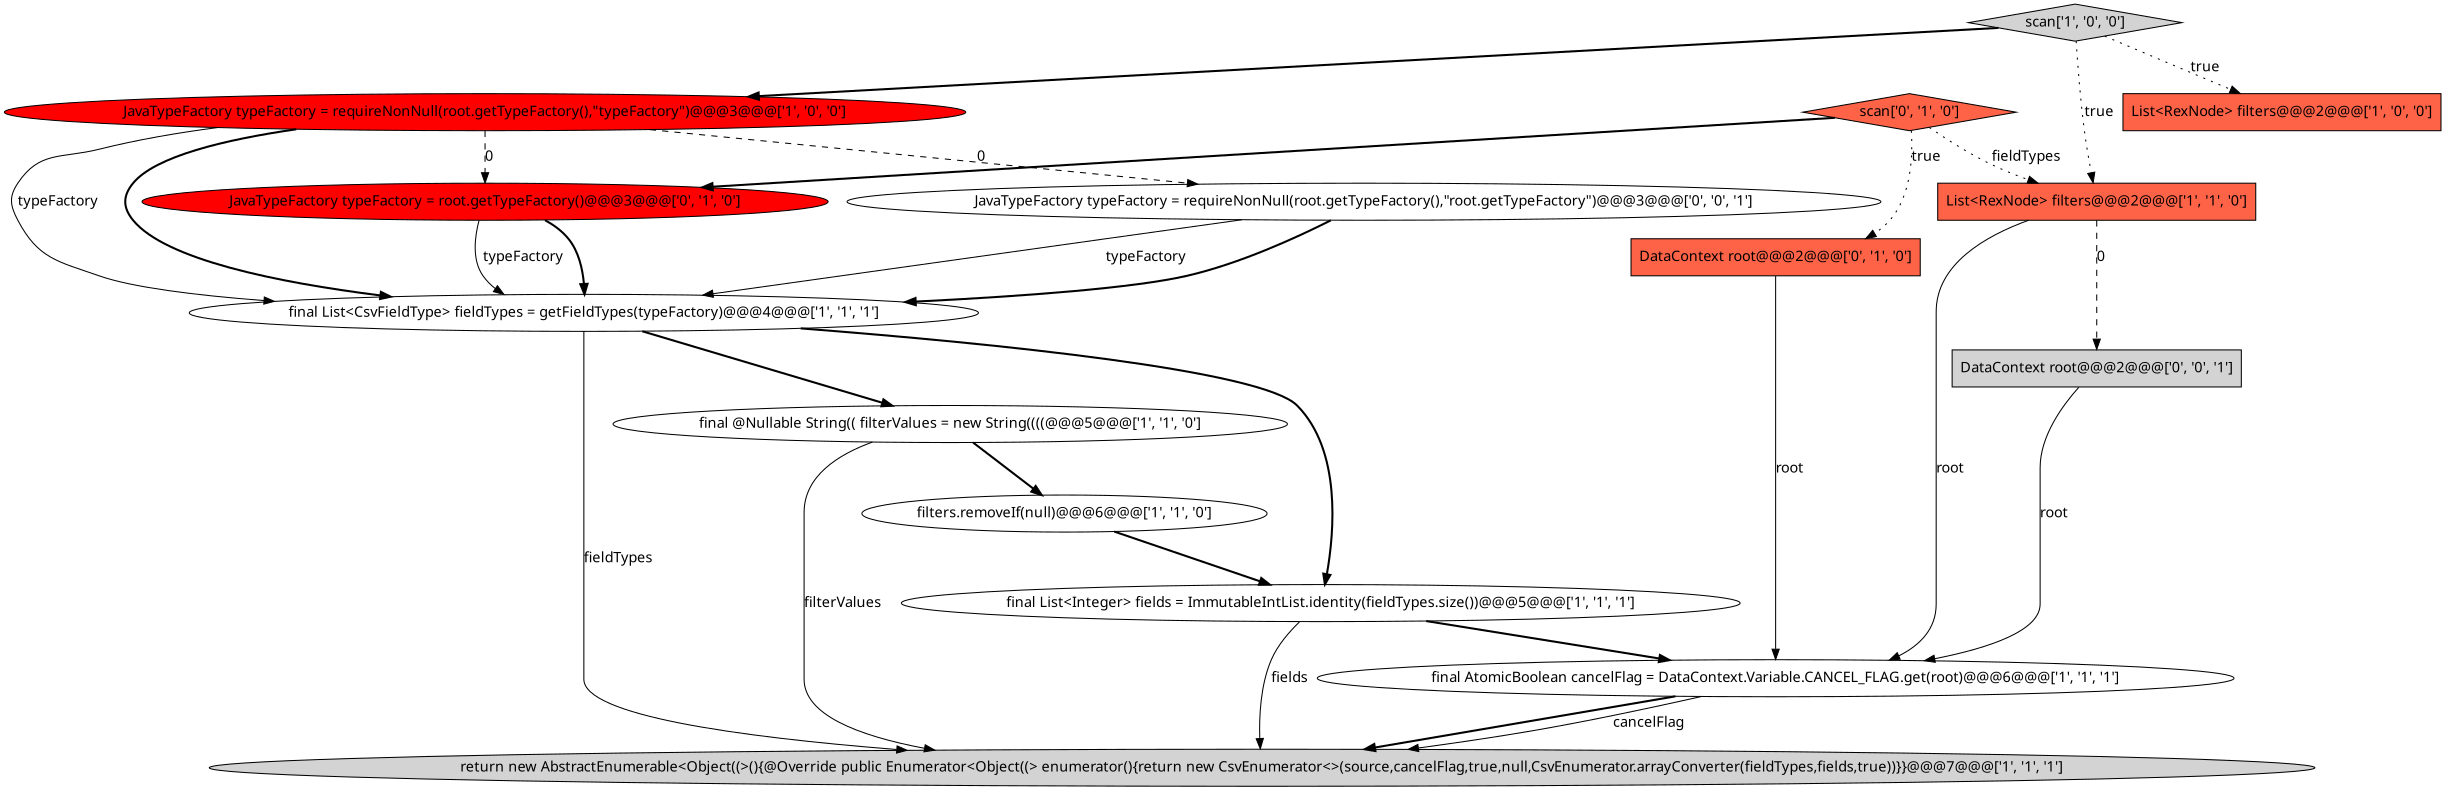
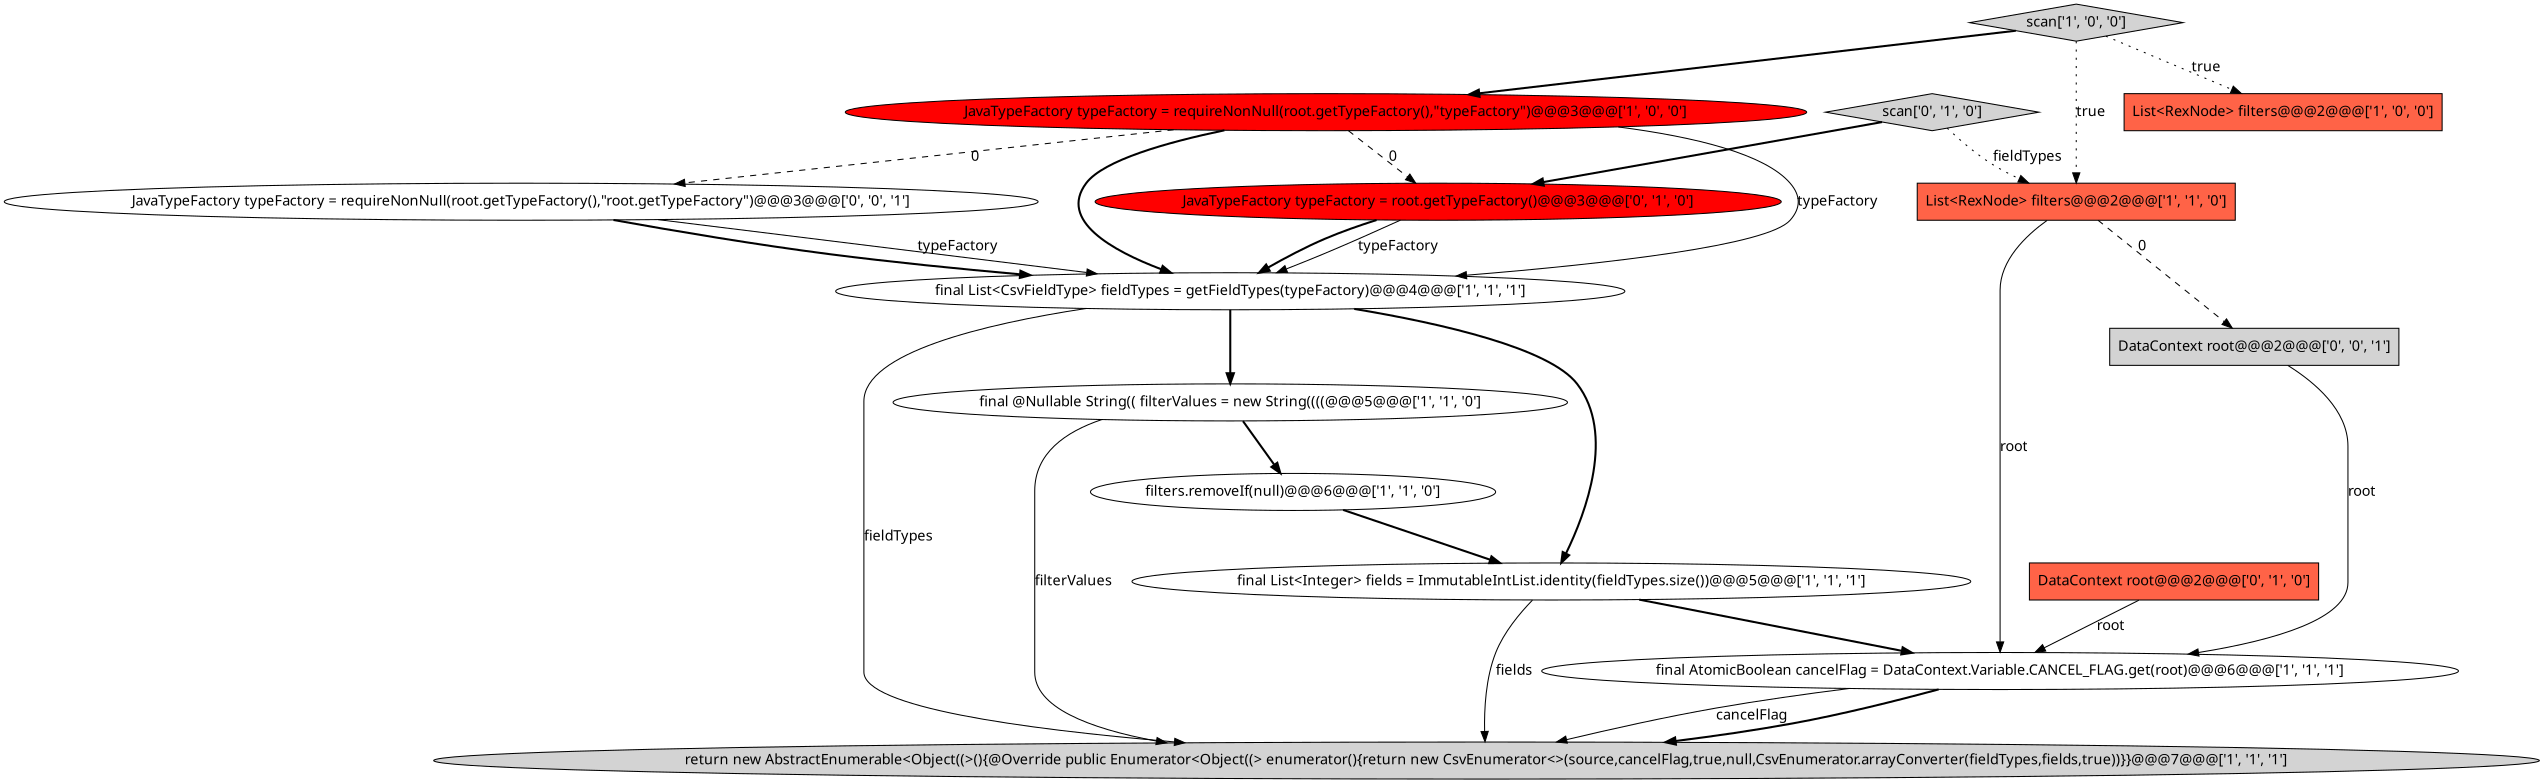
(1909, 112) -> (1932, 112)
(1907, 187) -> none
